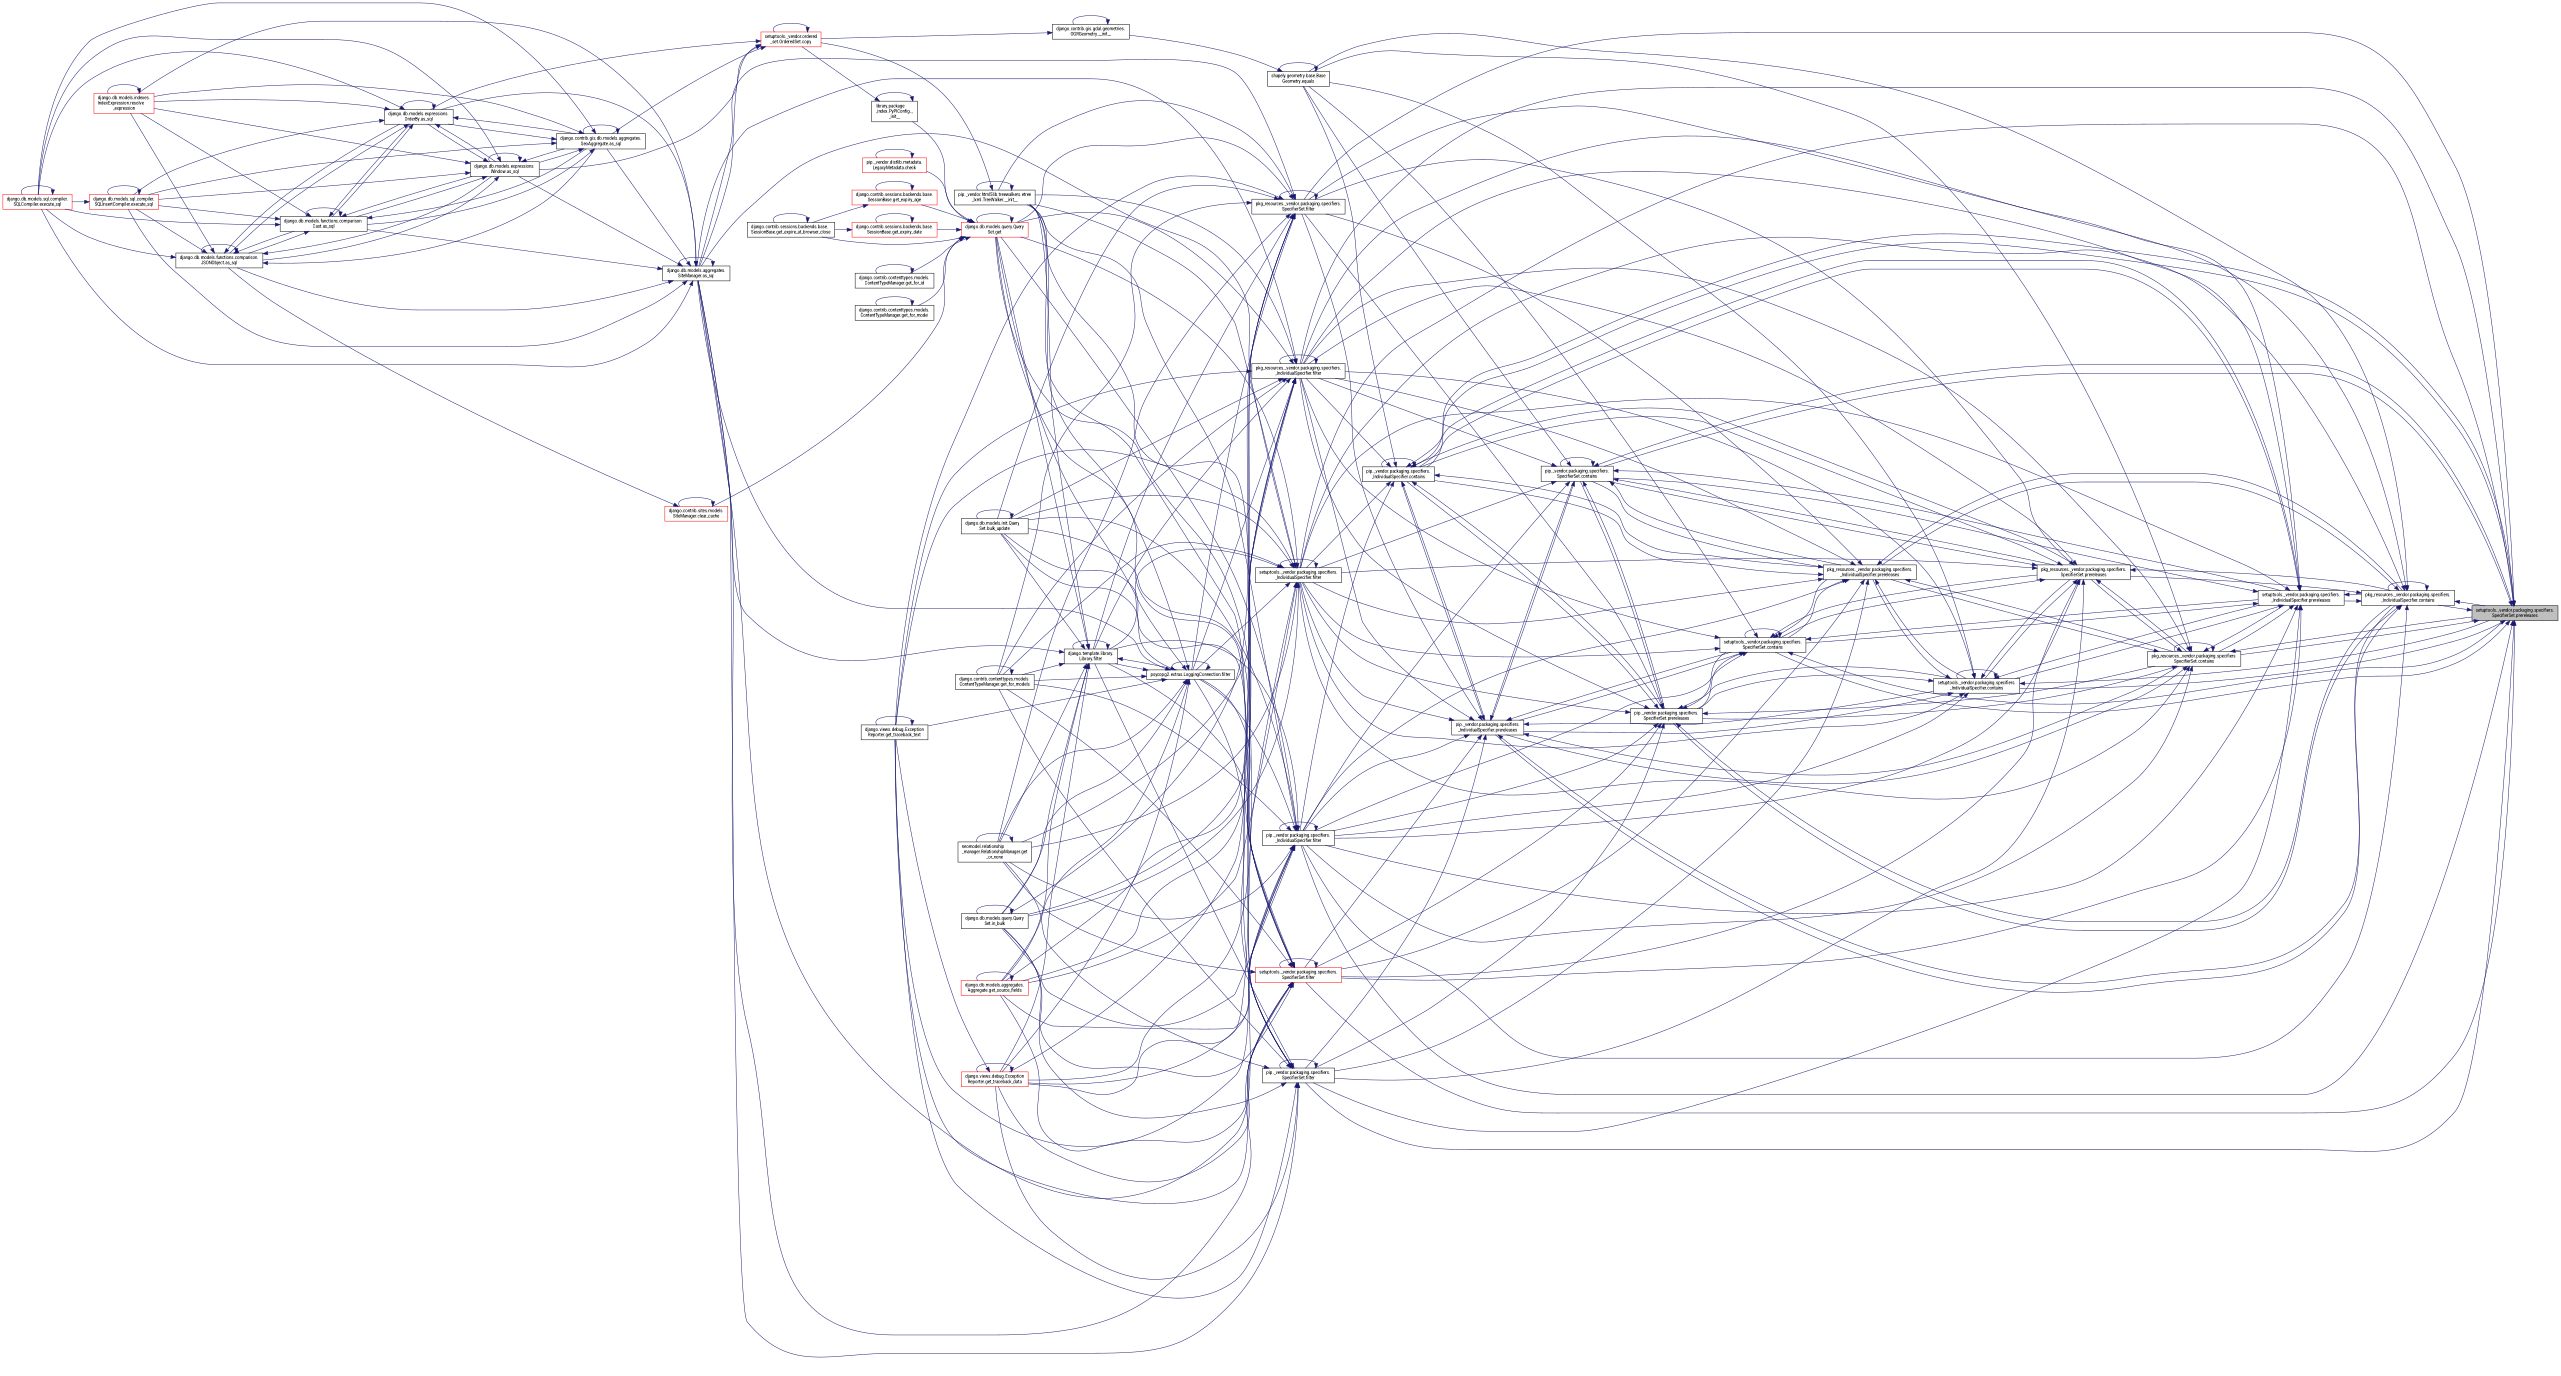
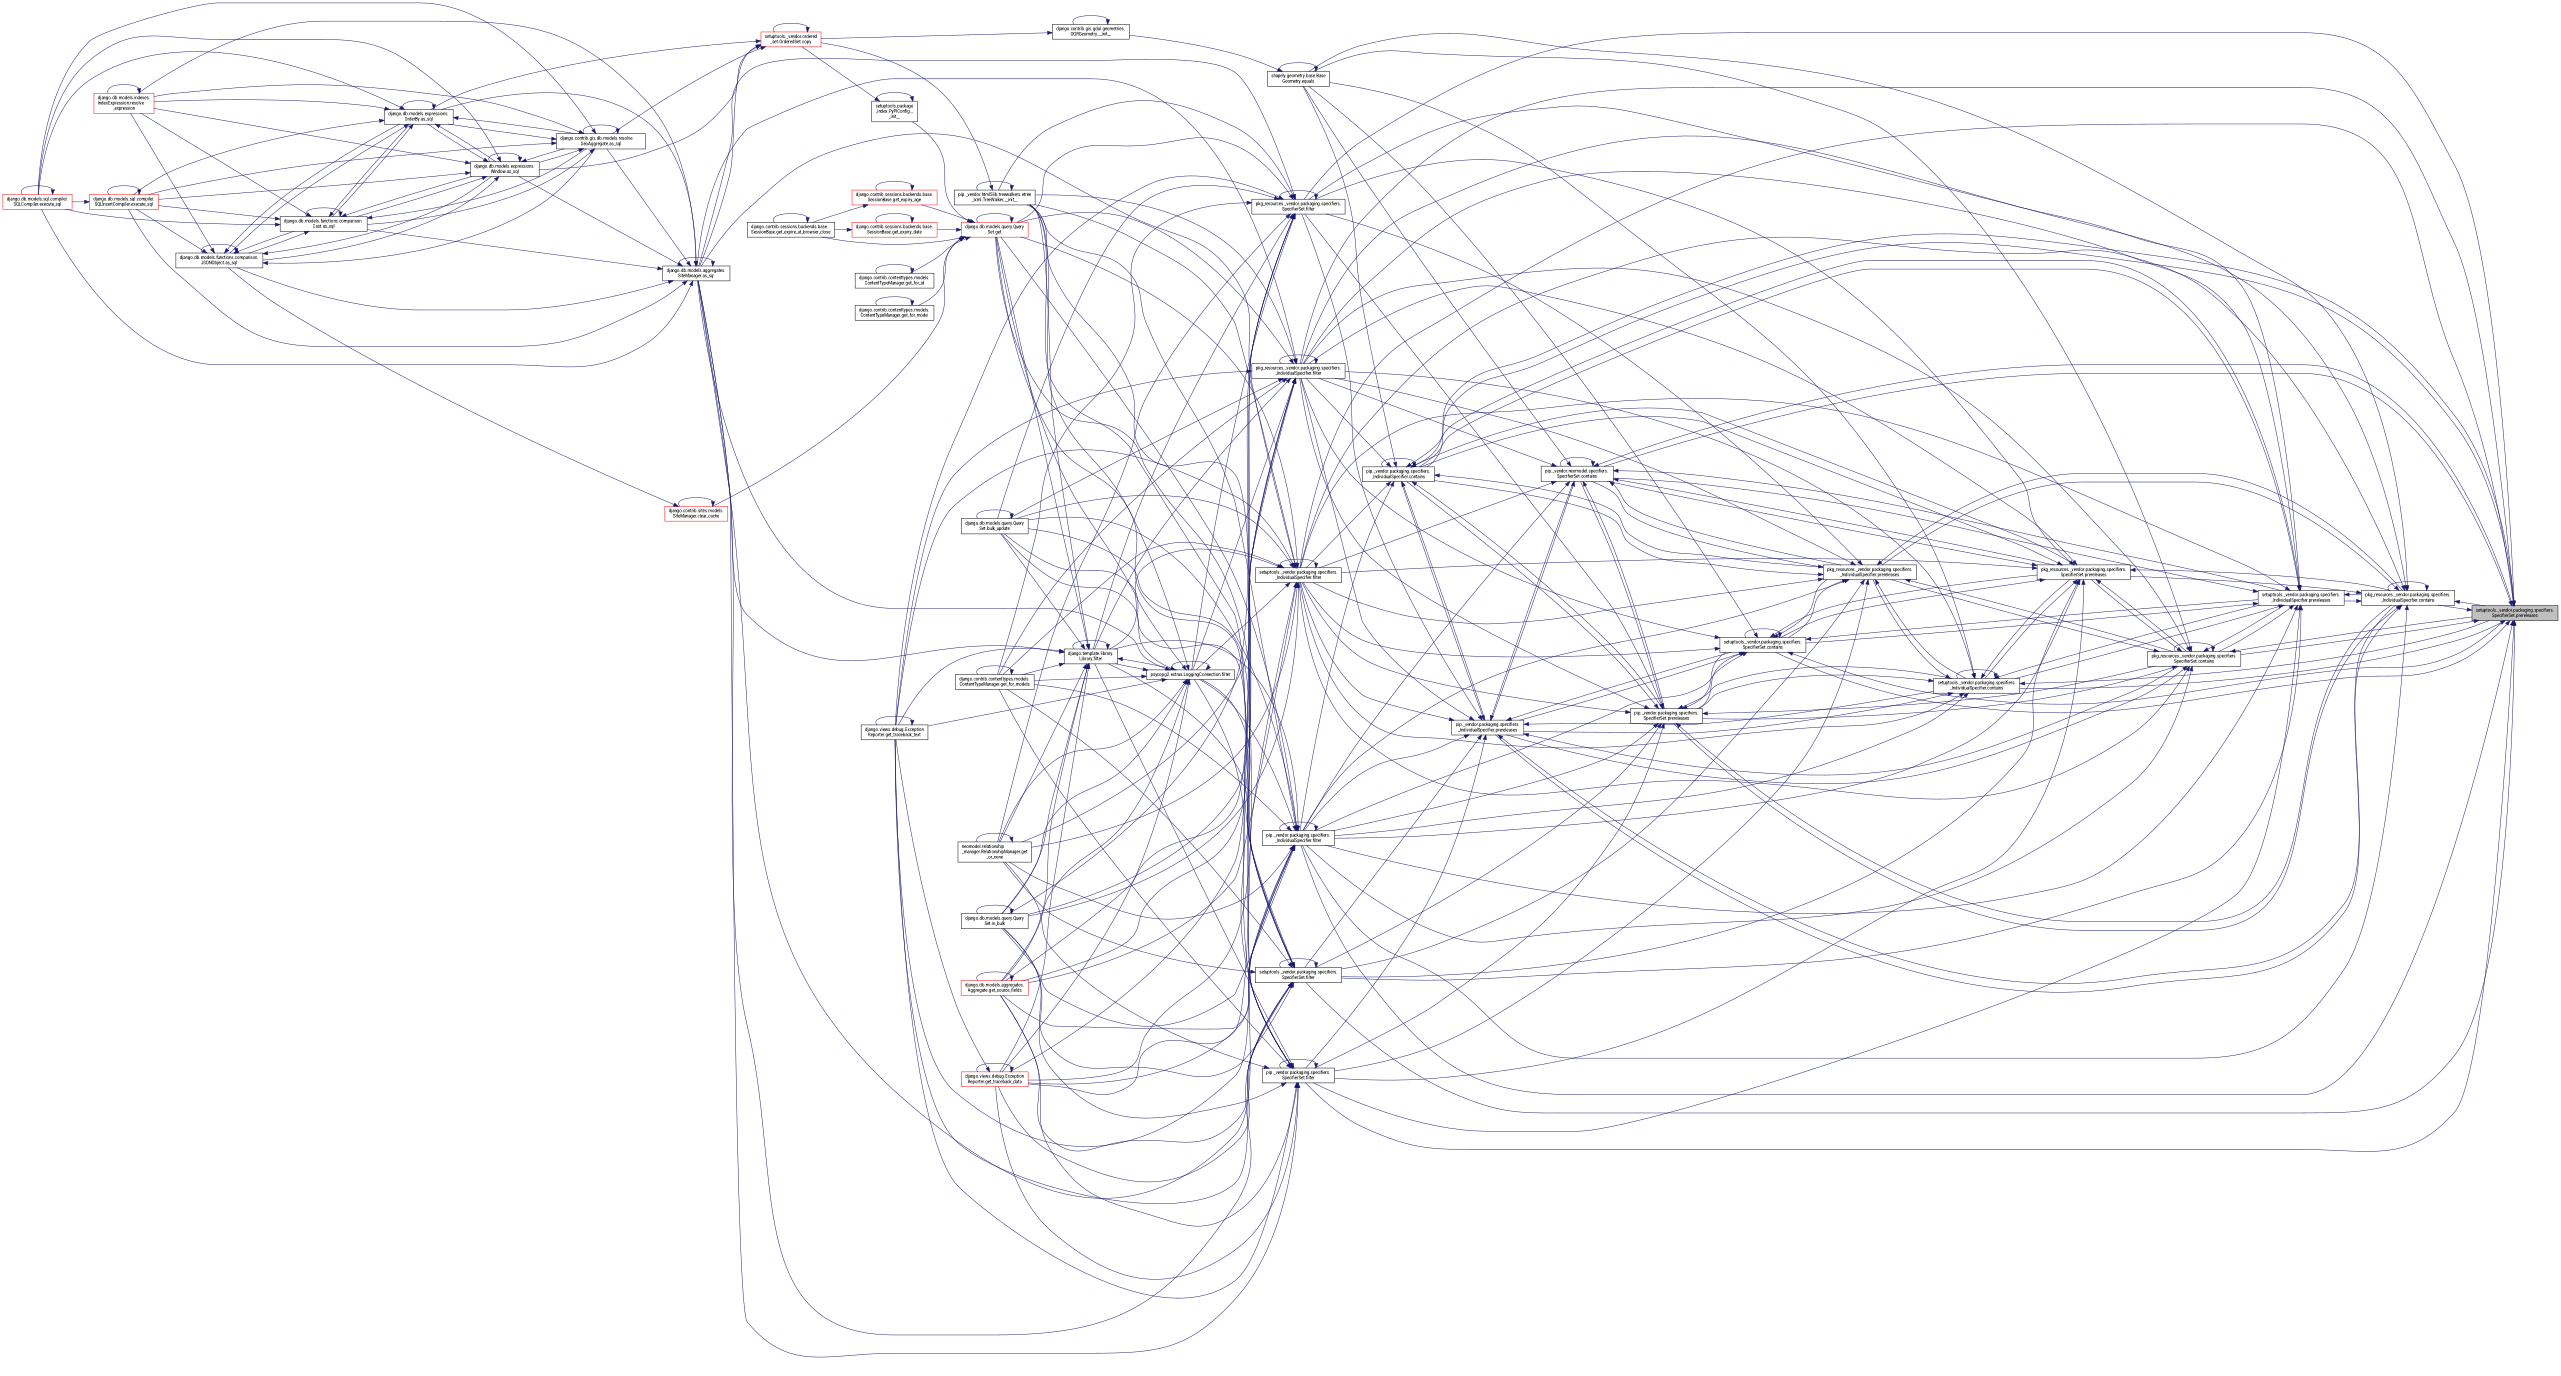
(895, 111) -> (895, 111)
(601, 141) -> (601, 141)
(895, 165) -> none
(104, 243) -> none
(1577, 474) -> (1577, 474)
(995, 526) -> (995, 526)
none -> (964, 658)
(1298, 975) -> (1298, 975)
none -> (1123, 1207)
